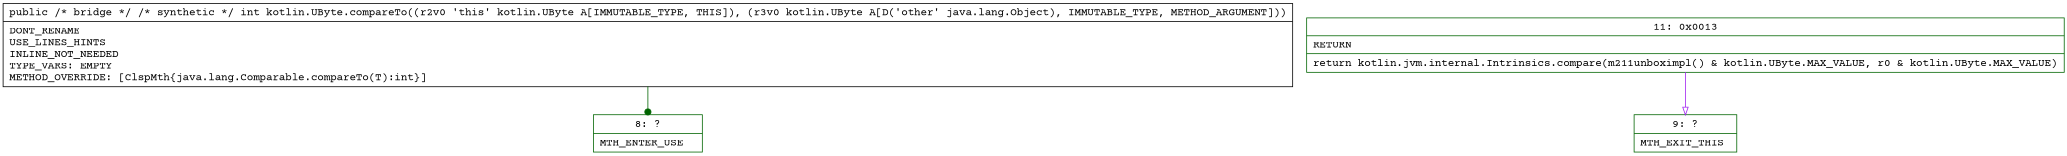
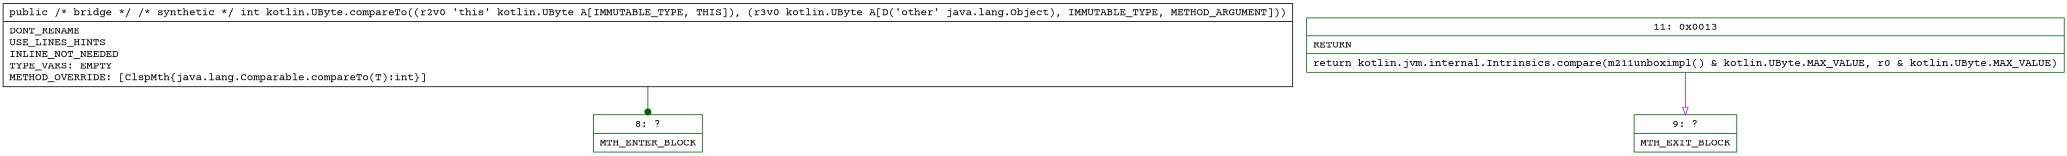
(642, 142) -> (648, 142)
(1682, 142) -> (1685, 142)
